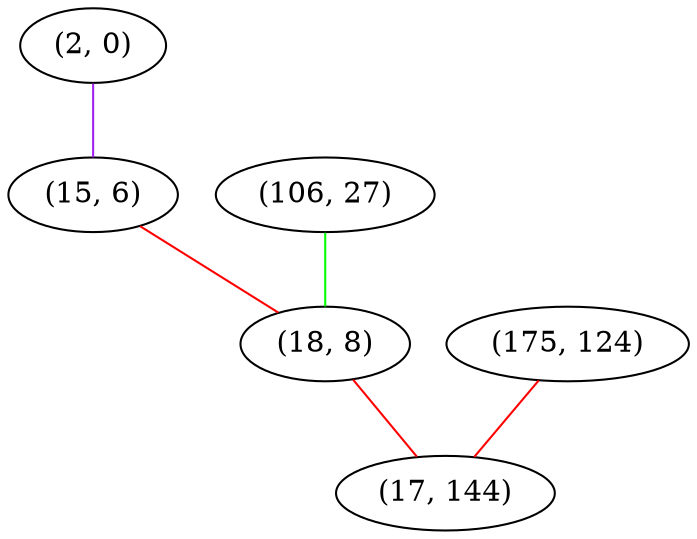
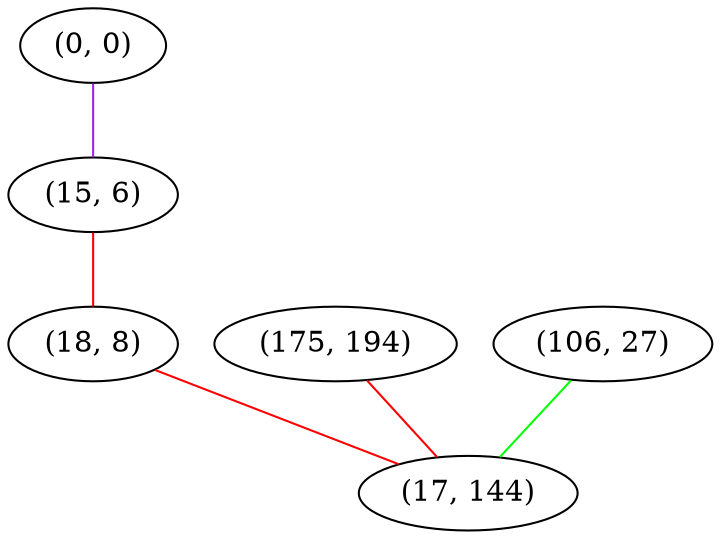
(93, 46) -> (93, 46)
(325, 270) -> (535, 419)
(568, 344) -> (336, 344)
